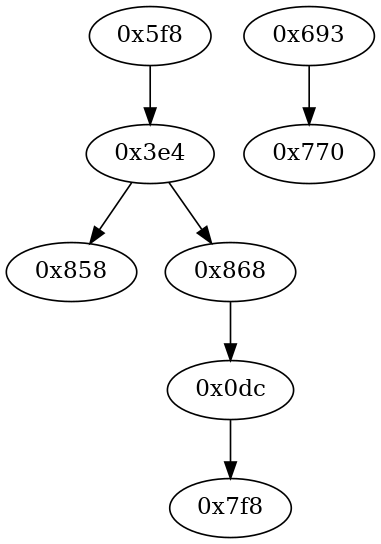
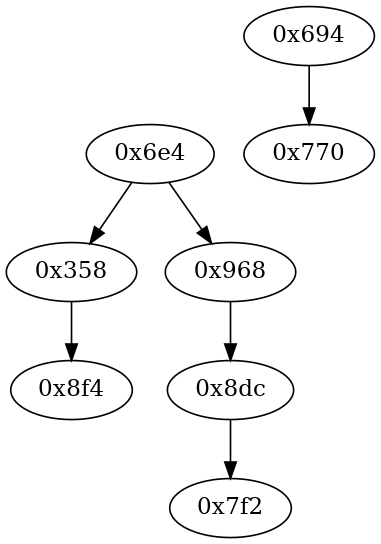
(150, 36) -> none
(309, 36) -> (309, 36)
(150, 154) -> (150, 154)
(72, 272) -> (72, 272)
(231, 272) -> (231, 272)
none -> (72, 390)
(231, 390) -> (231, 390)
(231, 508) -> (231, 508)
